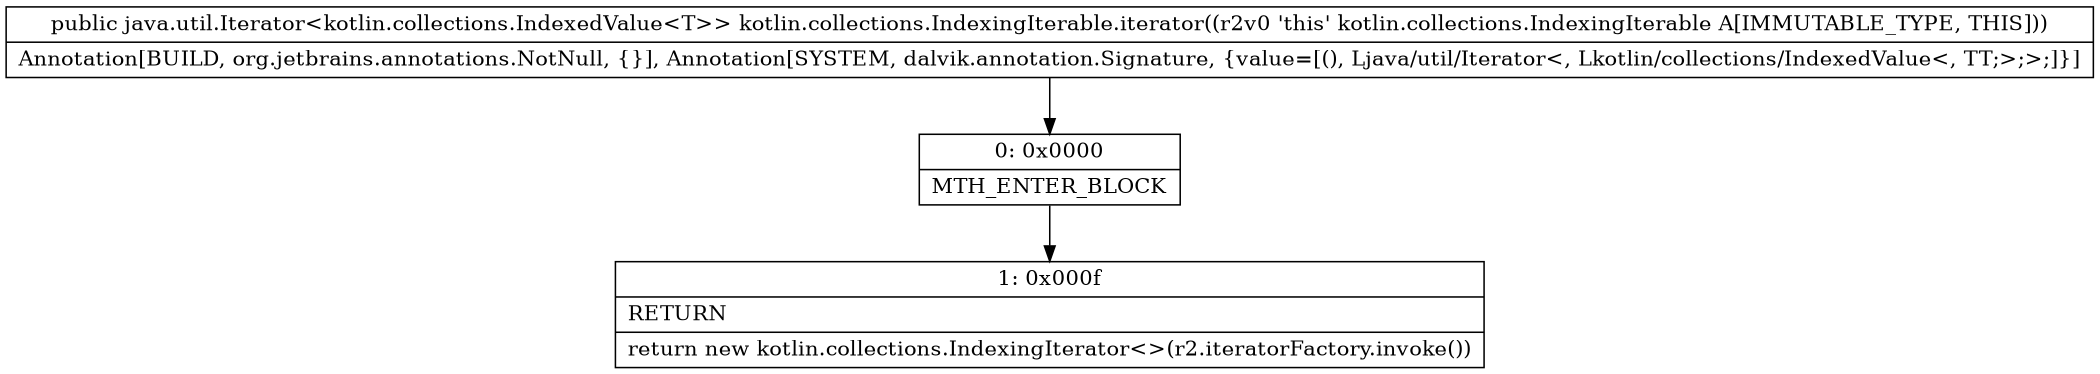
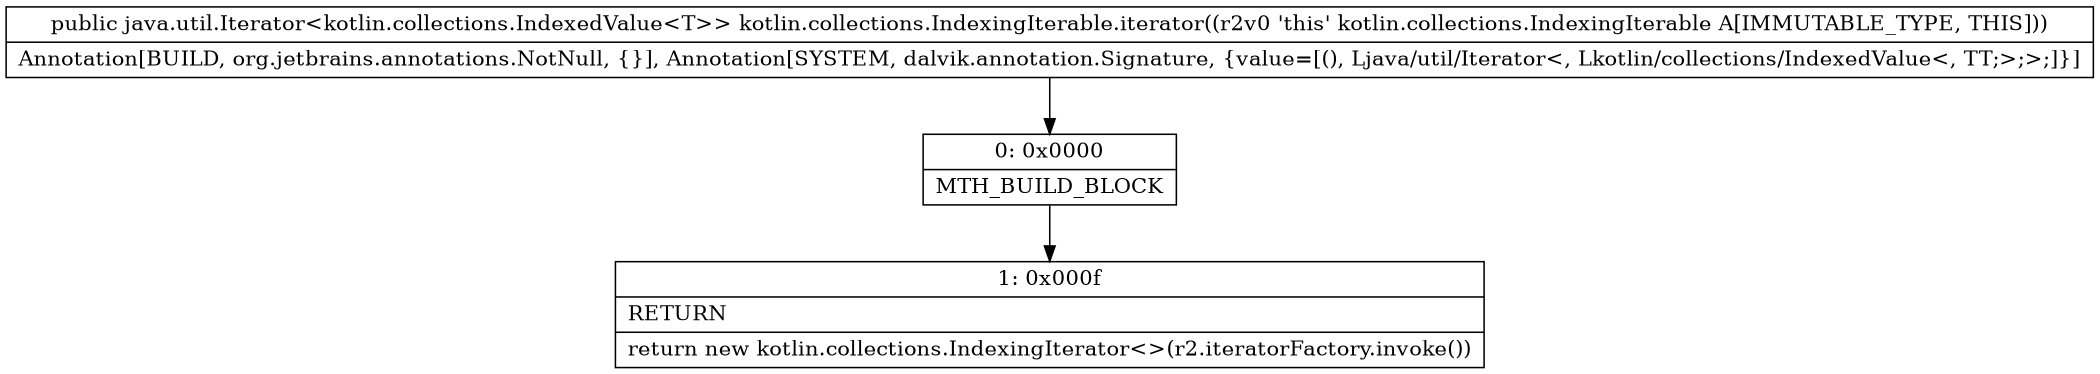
(1050, 186) -> (1050, 186)
